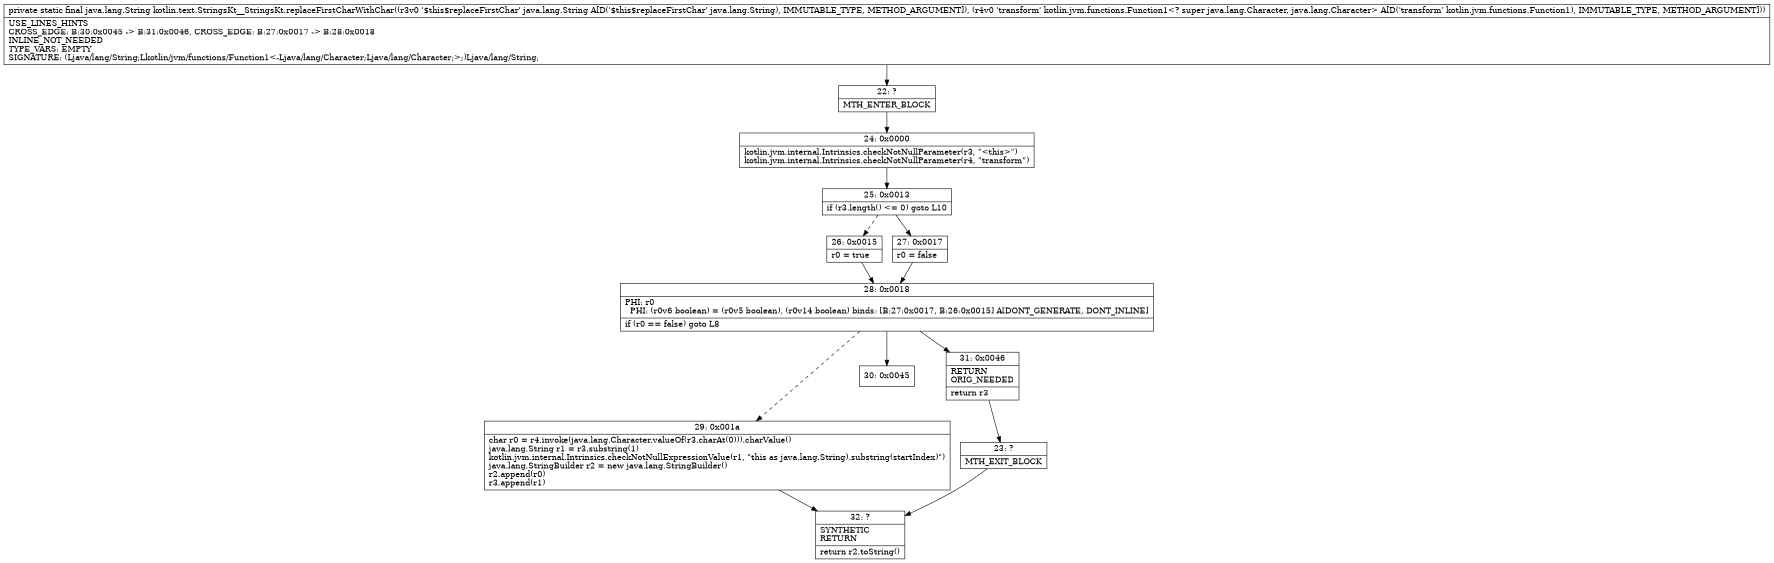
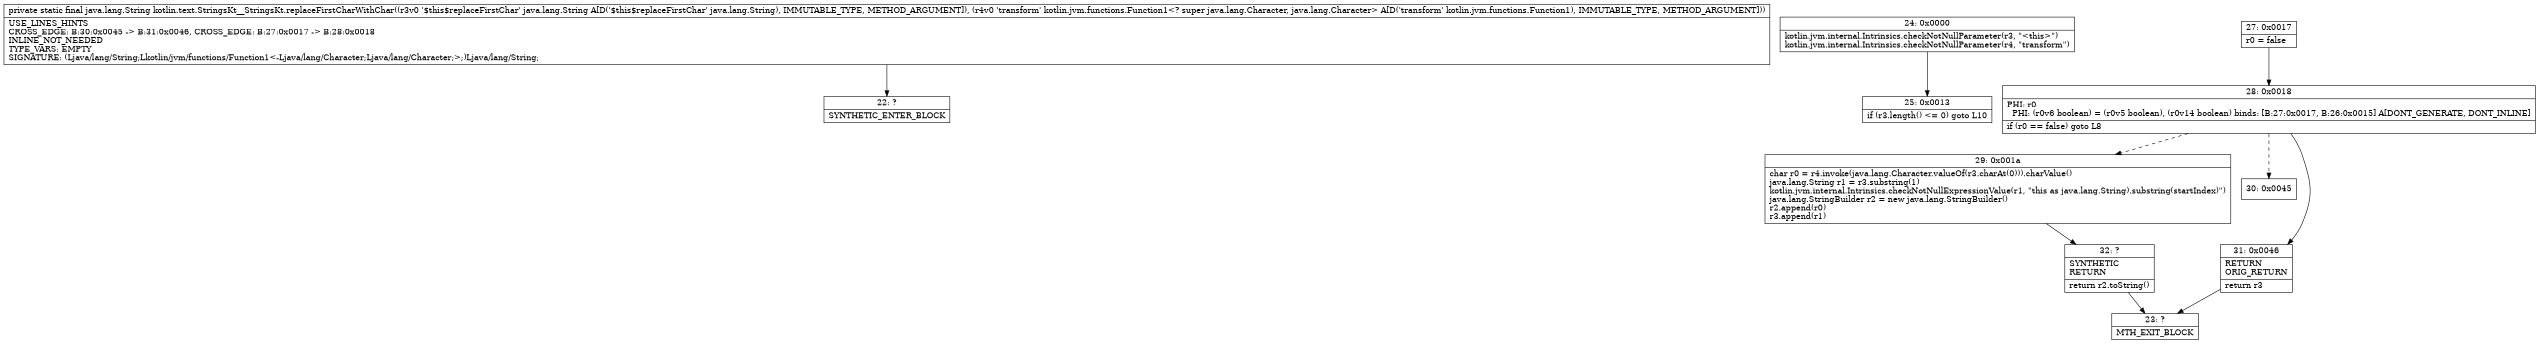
(887, 105) -> (887, 116)
(887, 120) -> none
(902, 223) -> none
(854, 249) -> none
(887, 346) -> (2269, 153)
(983, 380) -> (2256, 272)
(950, 493) -> (2135, 301)
